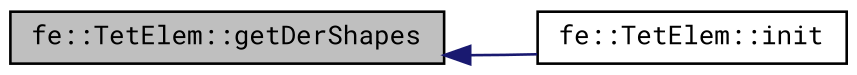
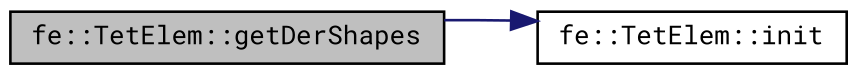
(504, 55) -> (478, 20)
